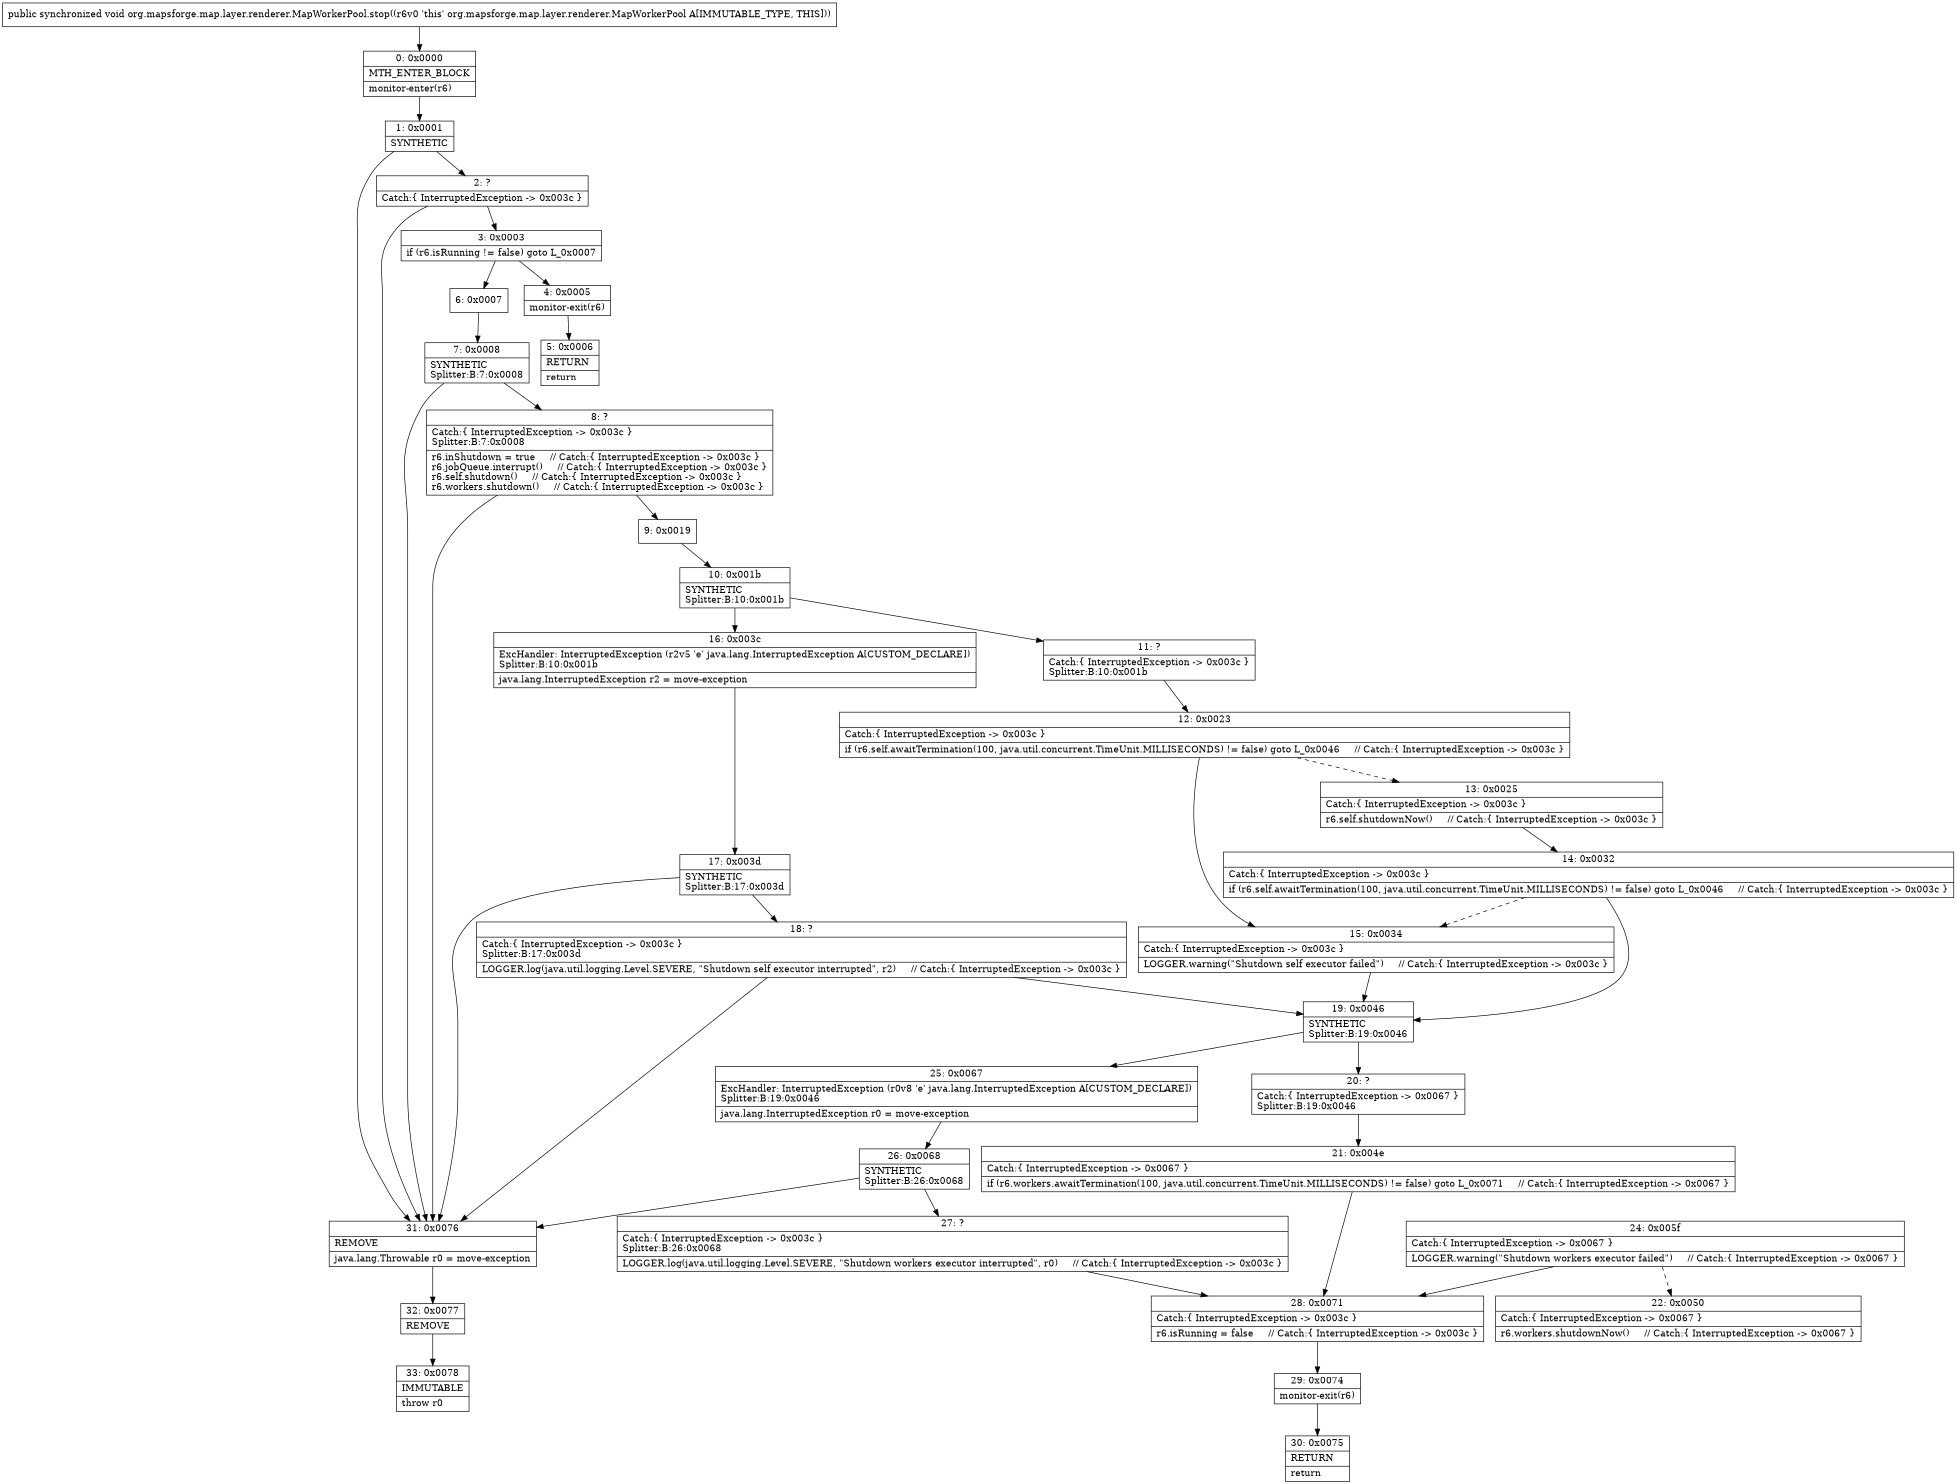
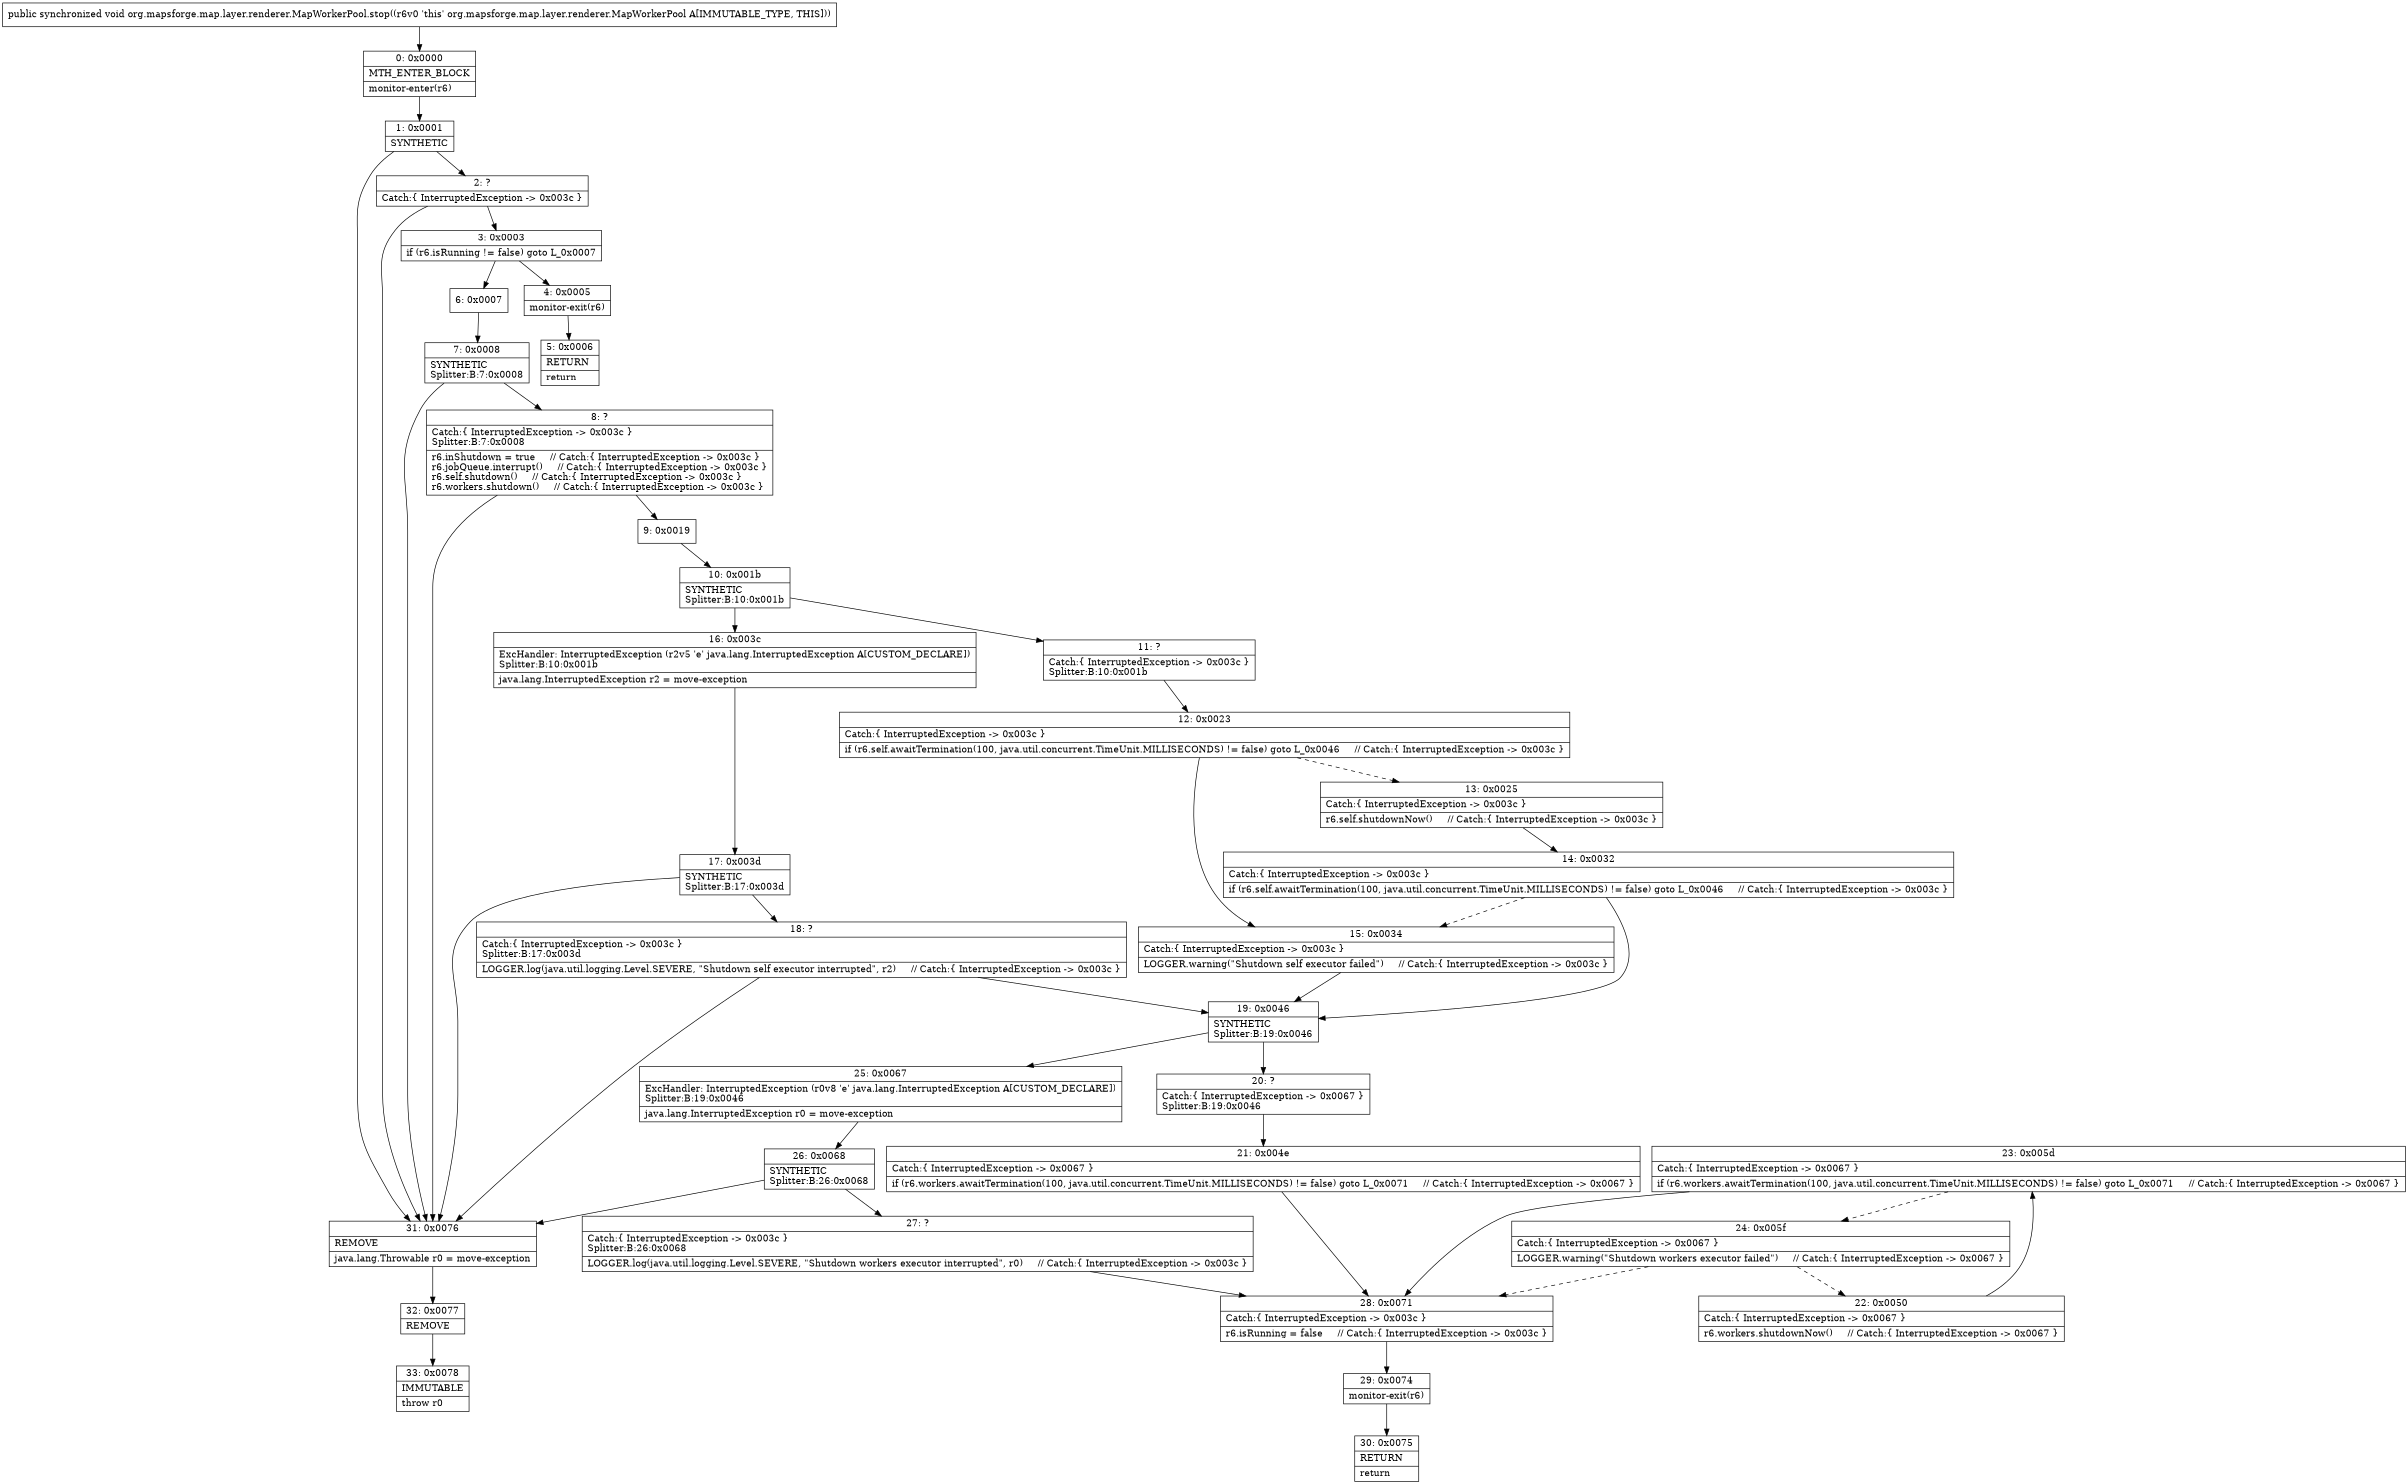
none -> (2029, 1169)
(1490, 1281) -> (1577, 1281)
